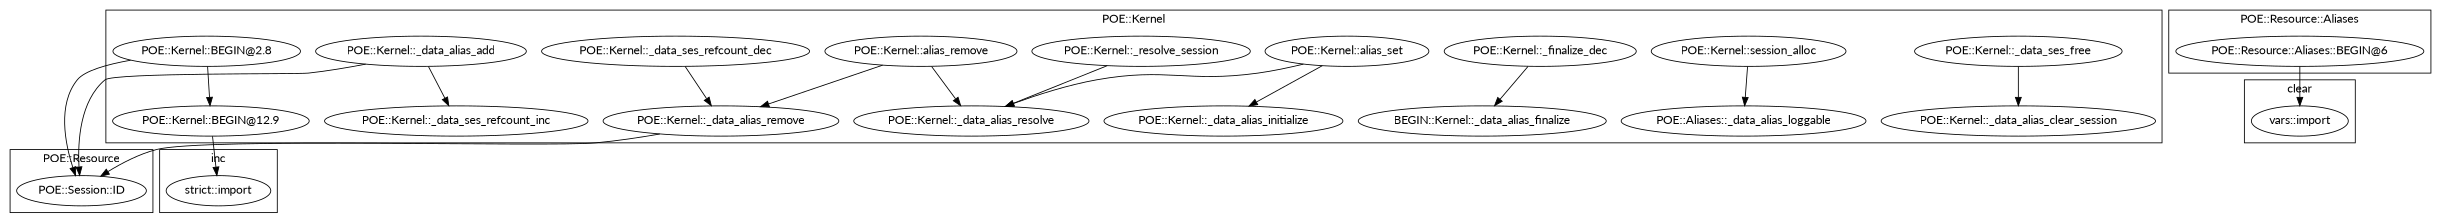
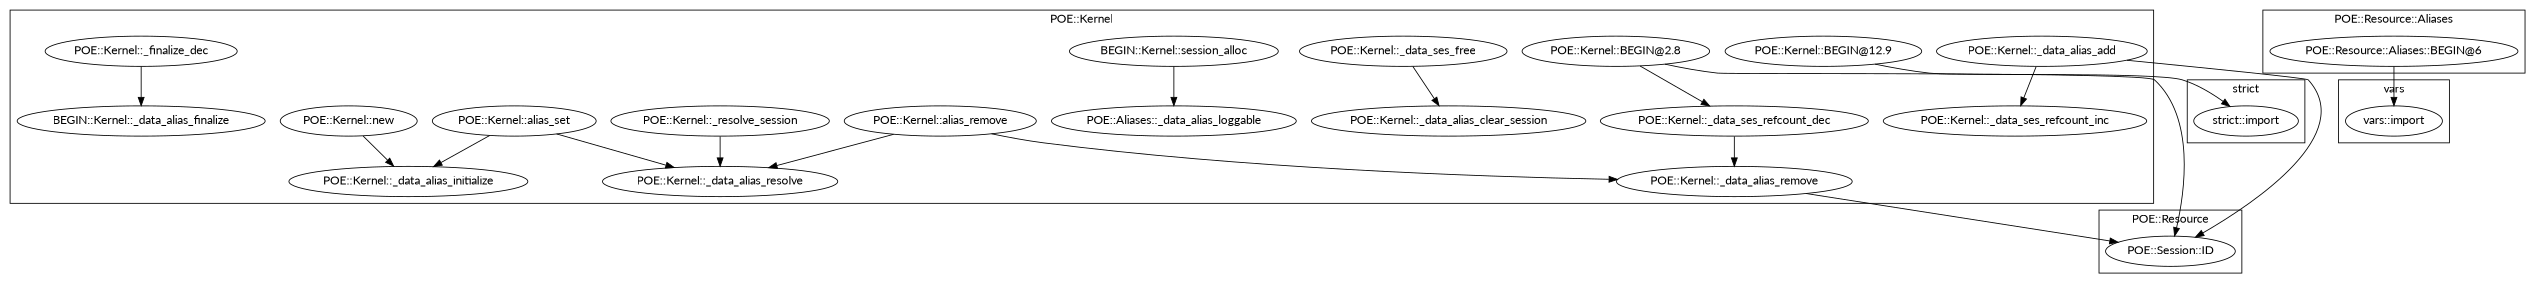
(1749, 51) -> (1174, 51)
(209, 82) -> (1671, 84)
(2300, 89) -> (2394, 89)
none -> (349, 121)
(218, 159) -> (2246, 89)
